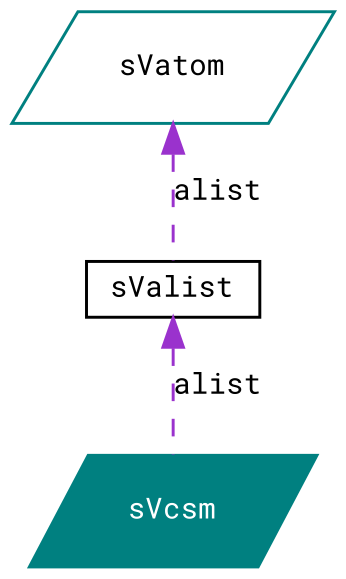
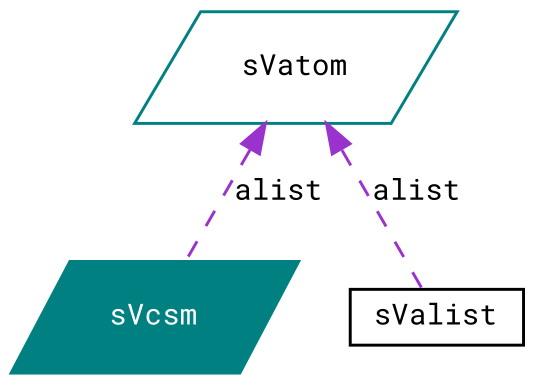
(173, 401) -> (218, 205)
